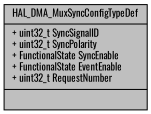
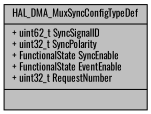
(56, 34) -> (56, 34)
